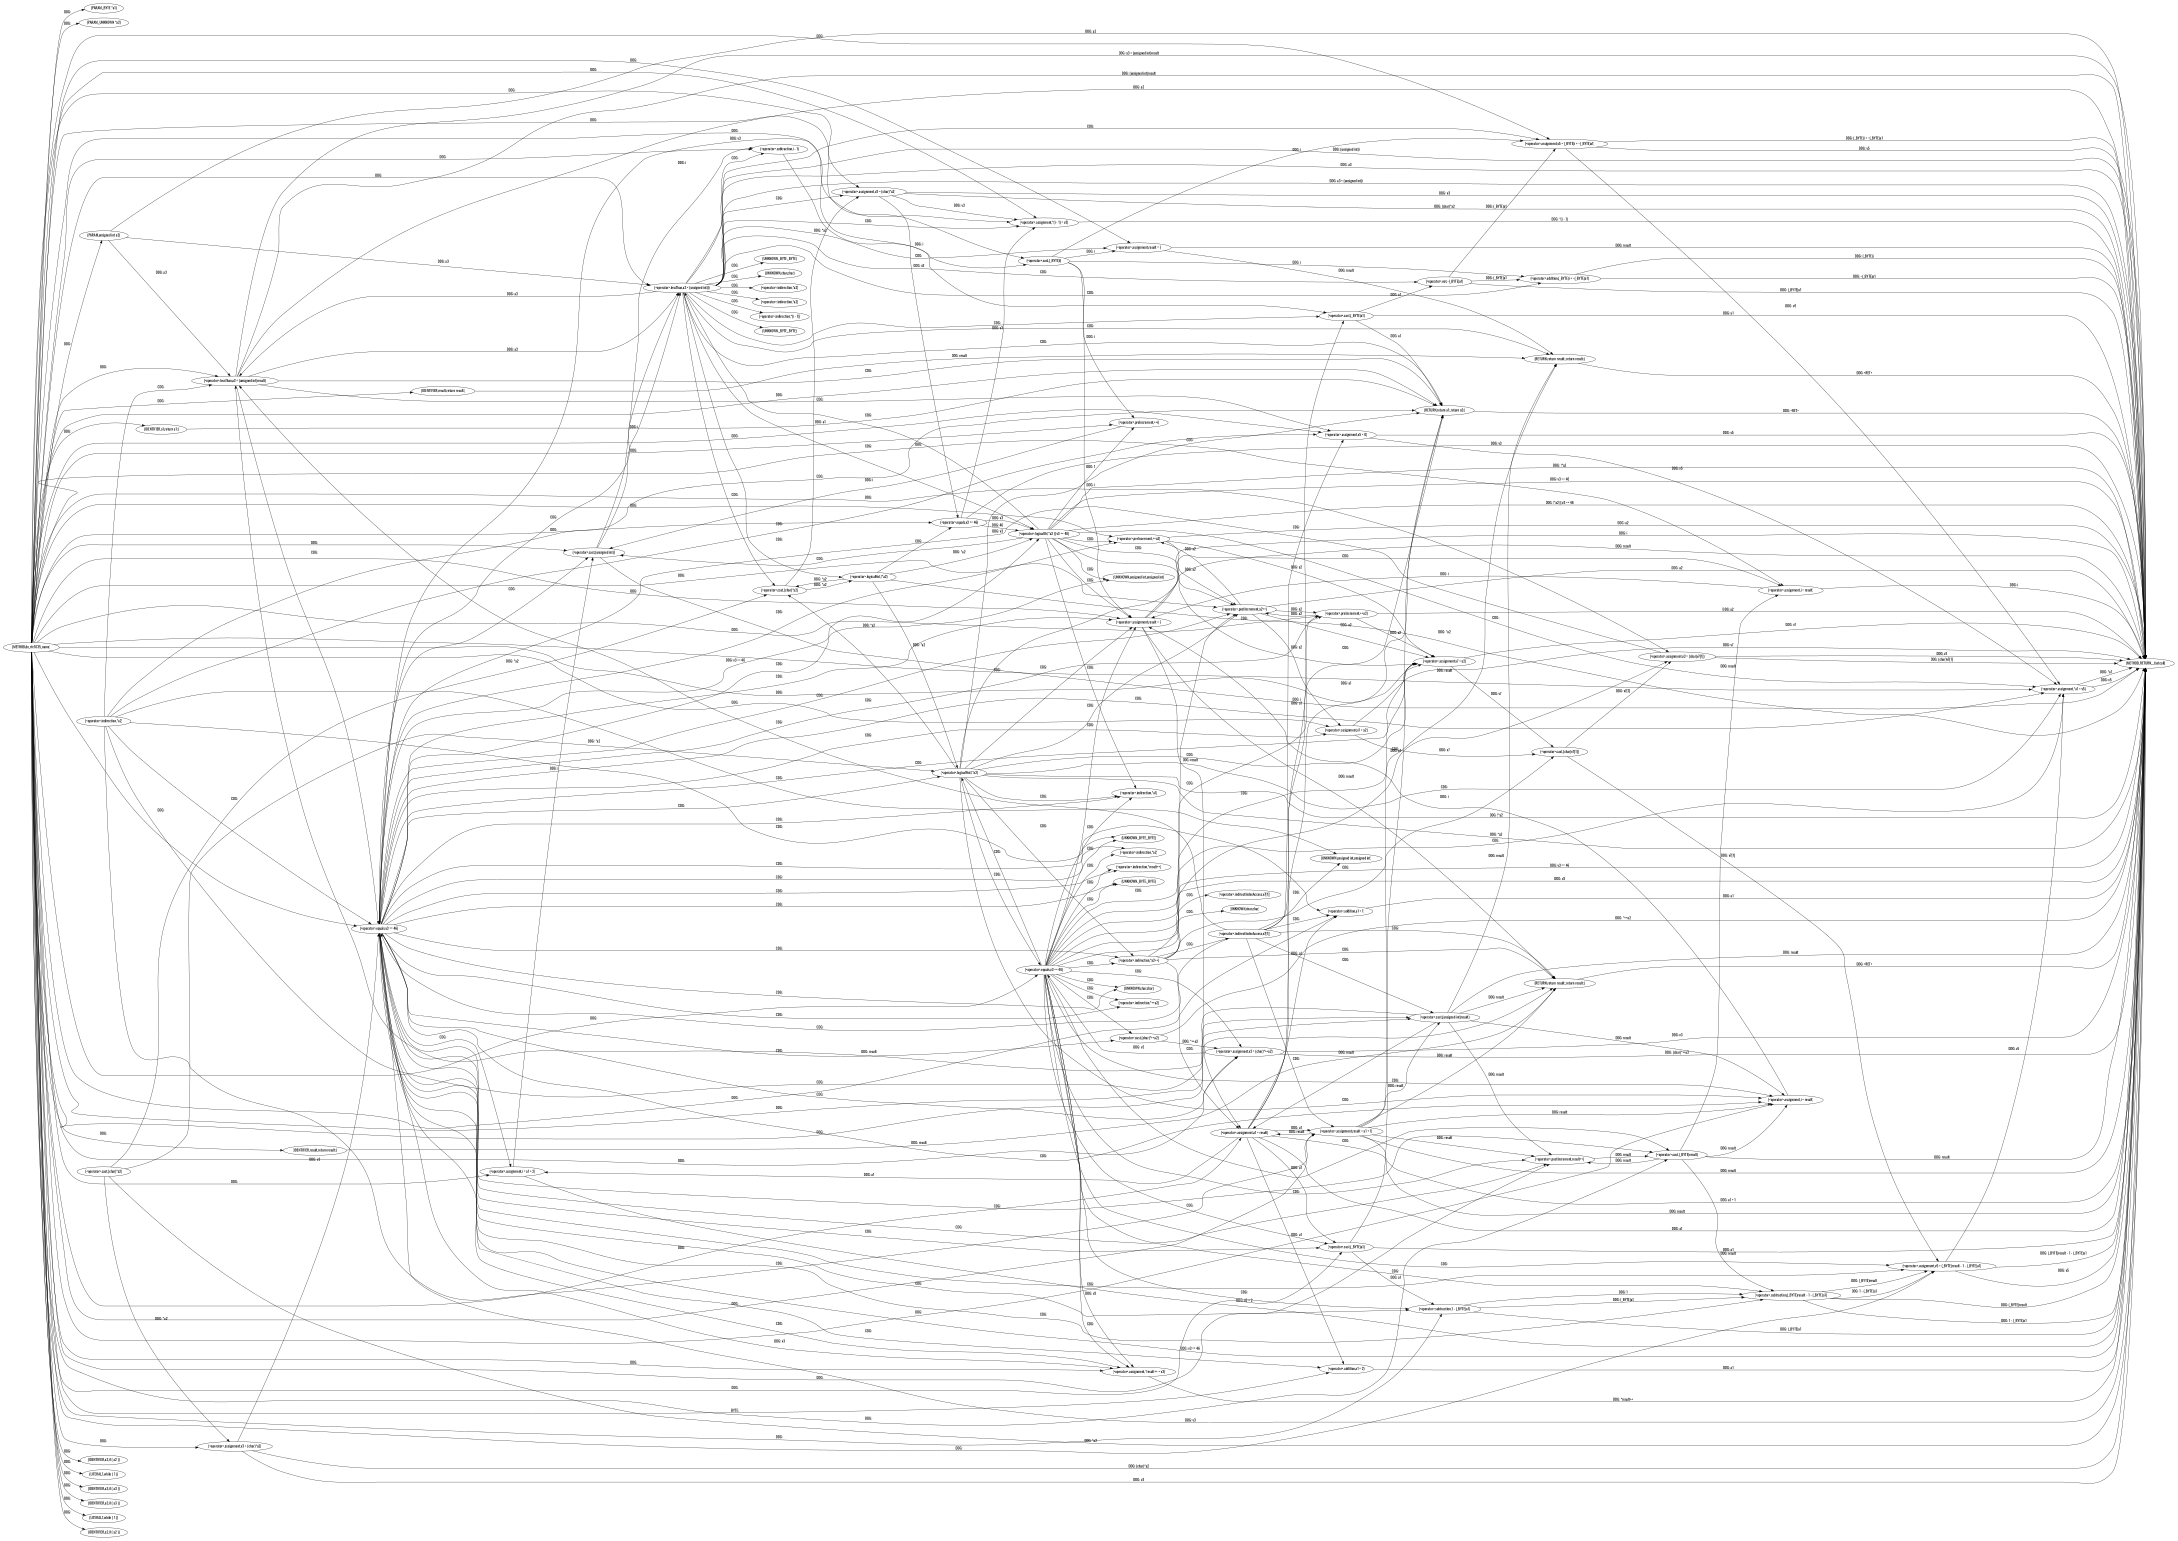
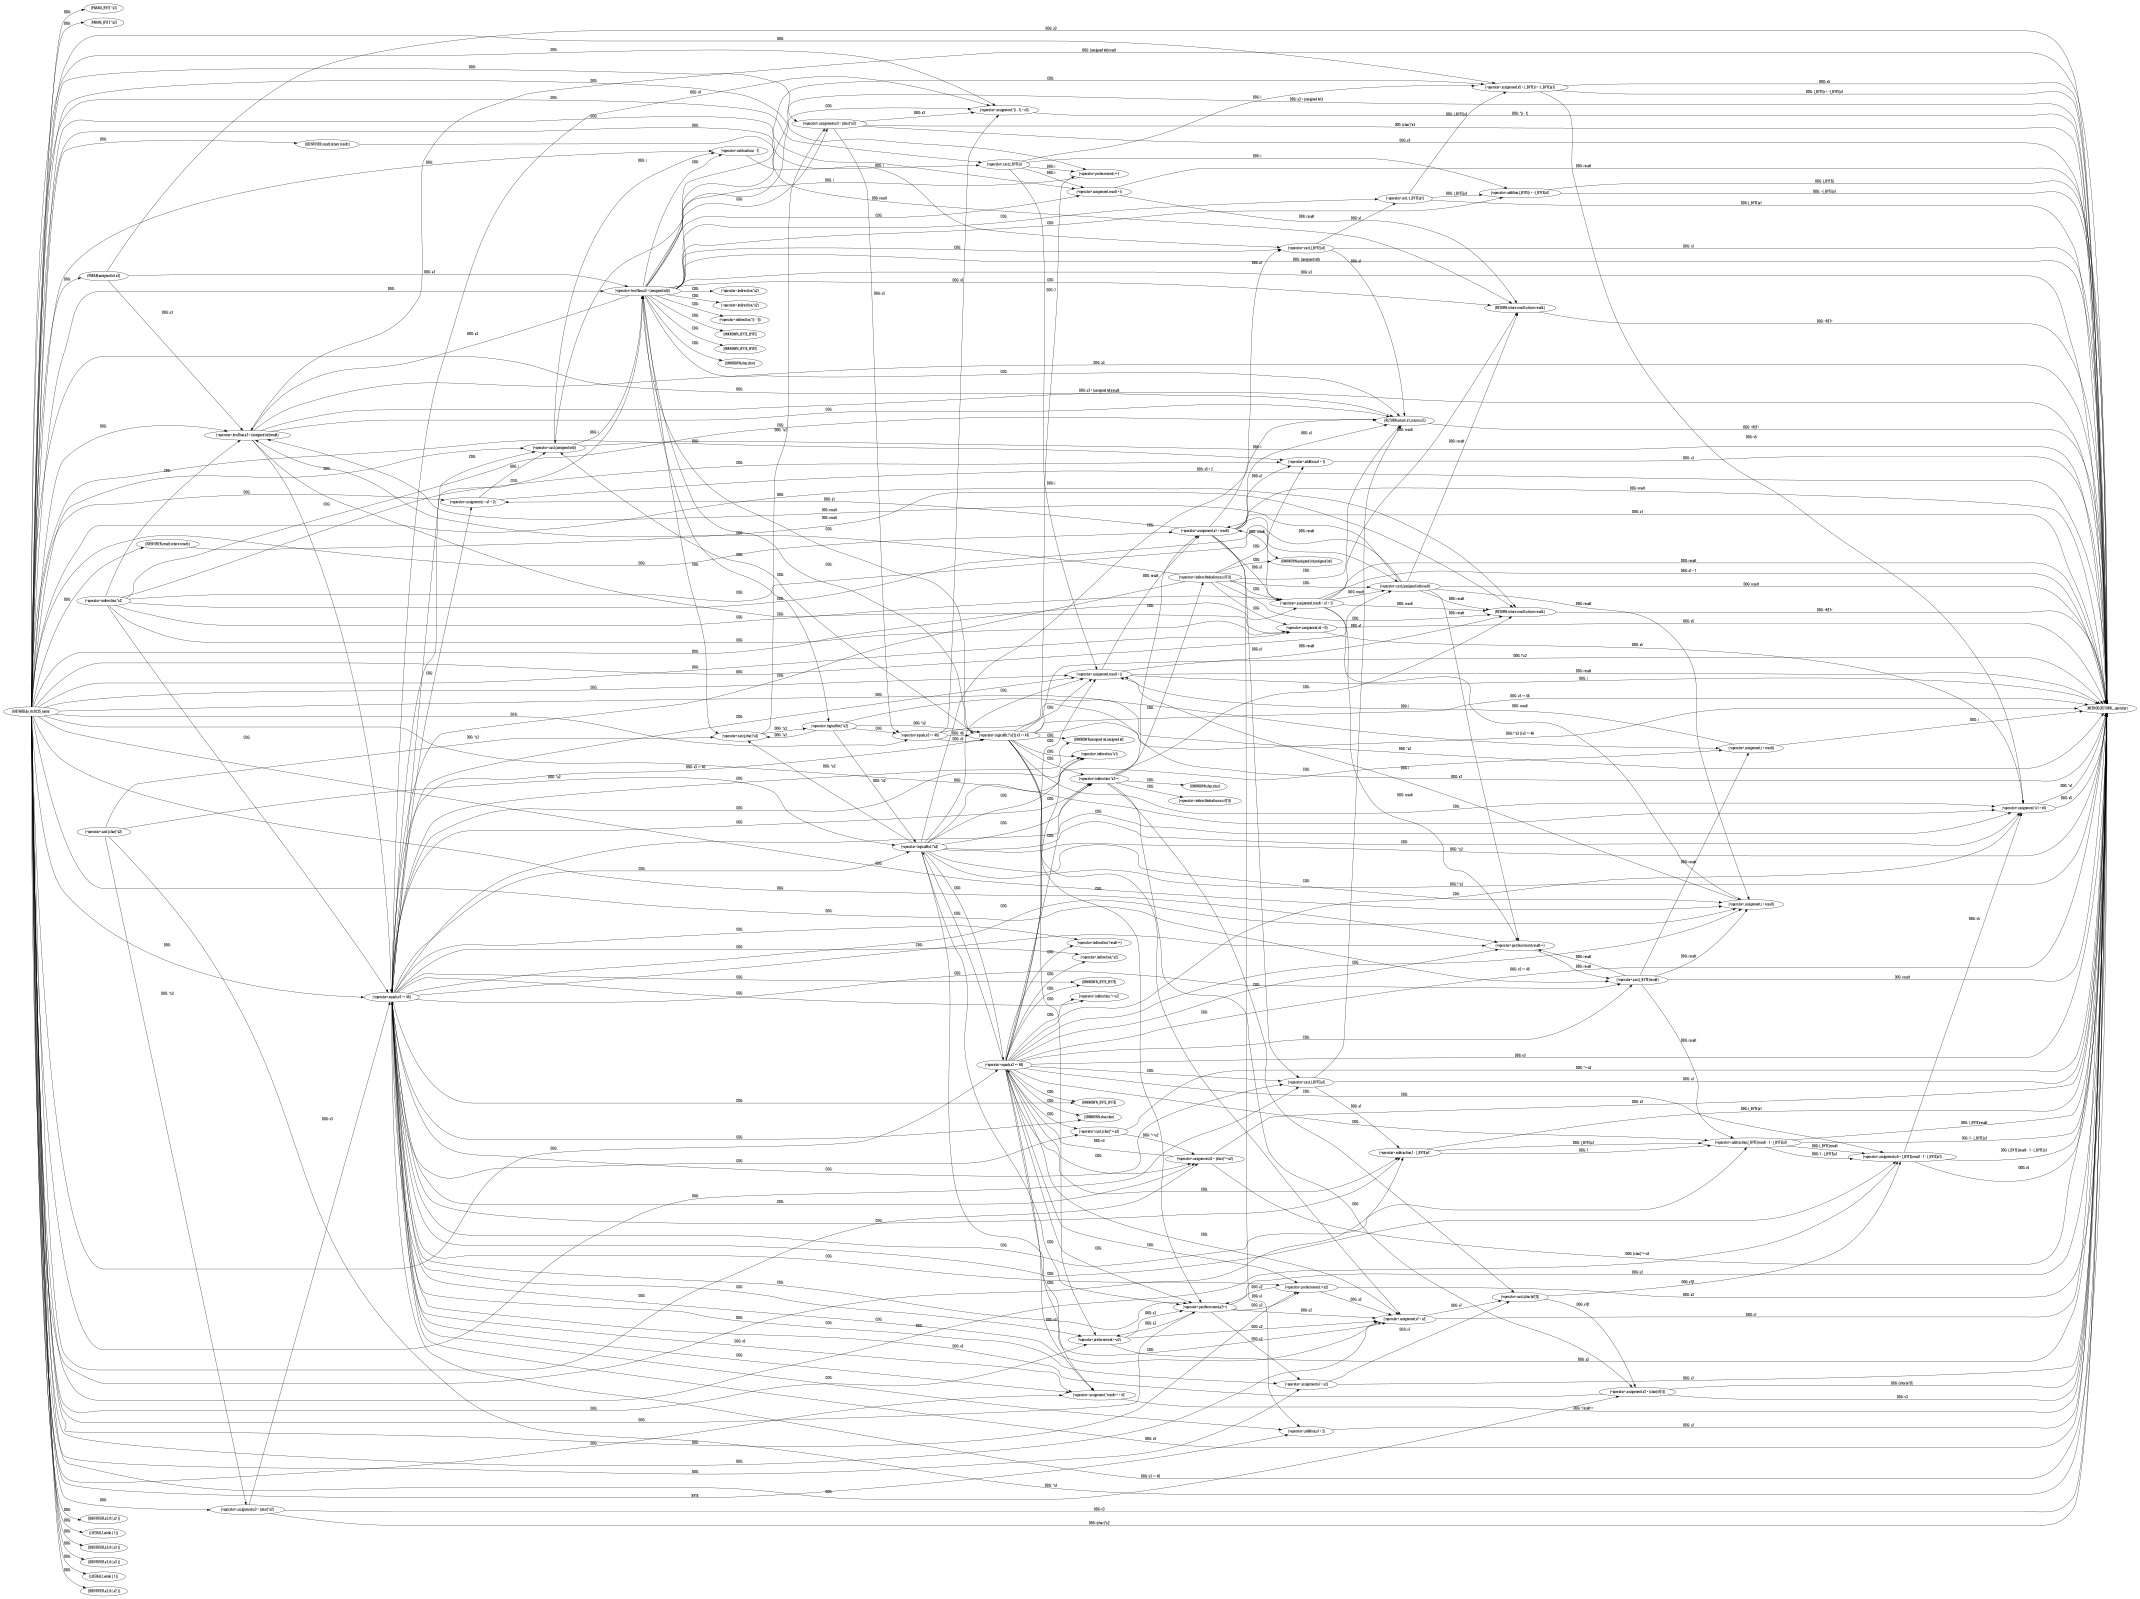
(104, 23) -> (104, 23)
(472, 352) -> none
(161, 429) -> none
(2146, 663) -> (2107, 708)
none -> (1046, 761)
